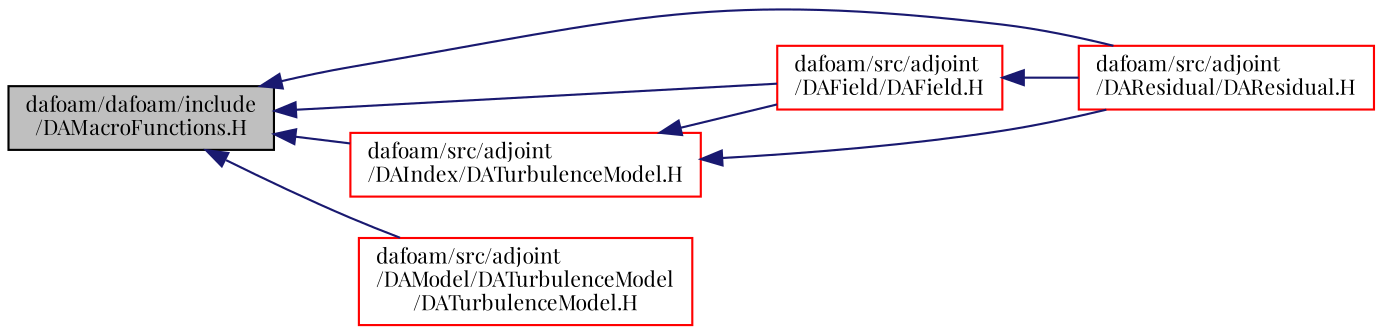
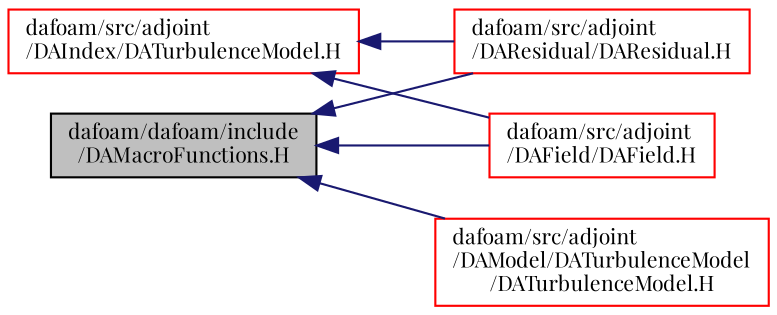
(1051, 78) -> none
(323, 140) -> none
